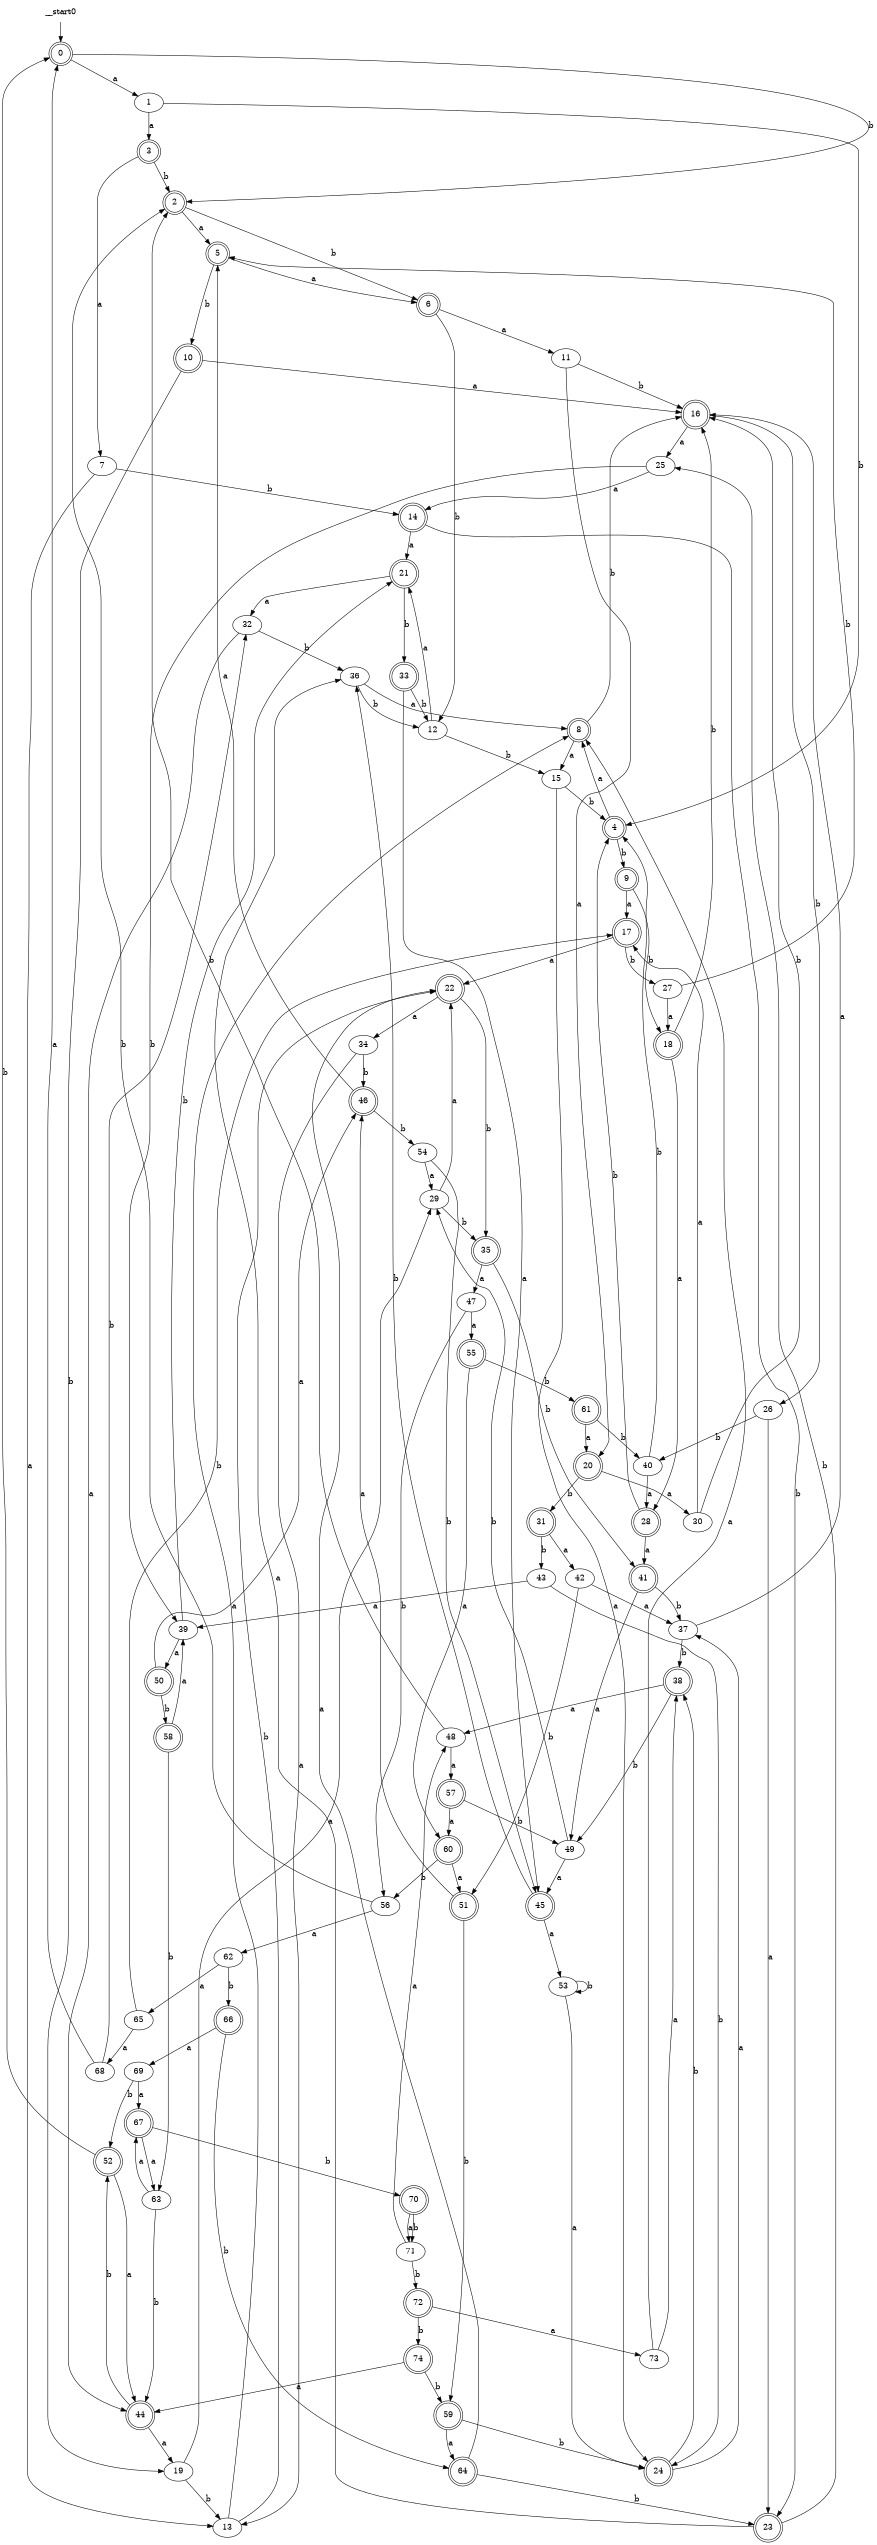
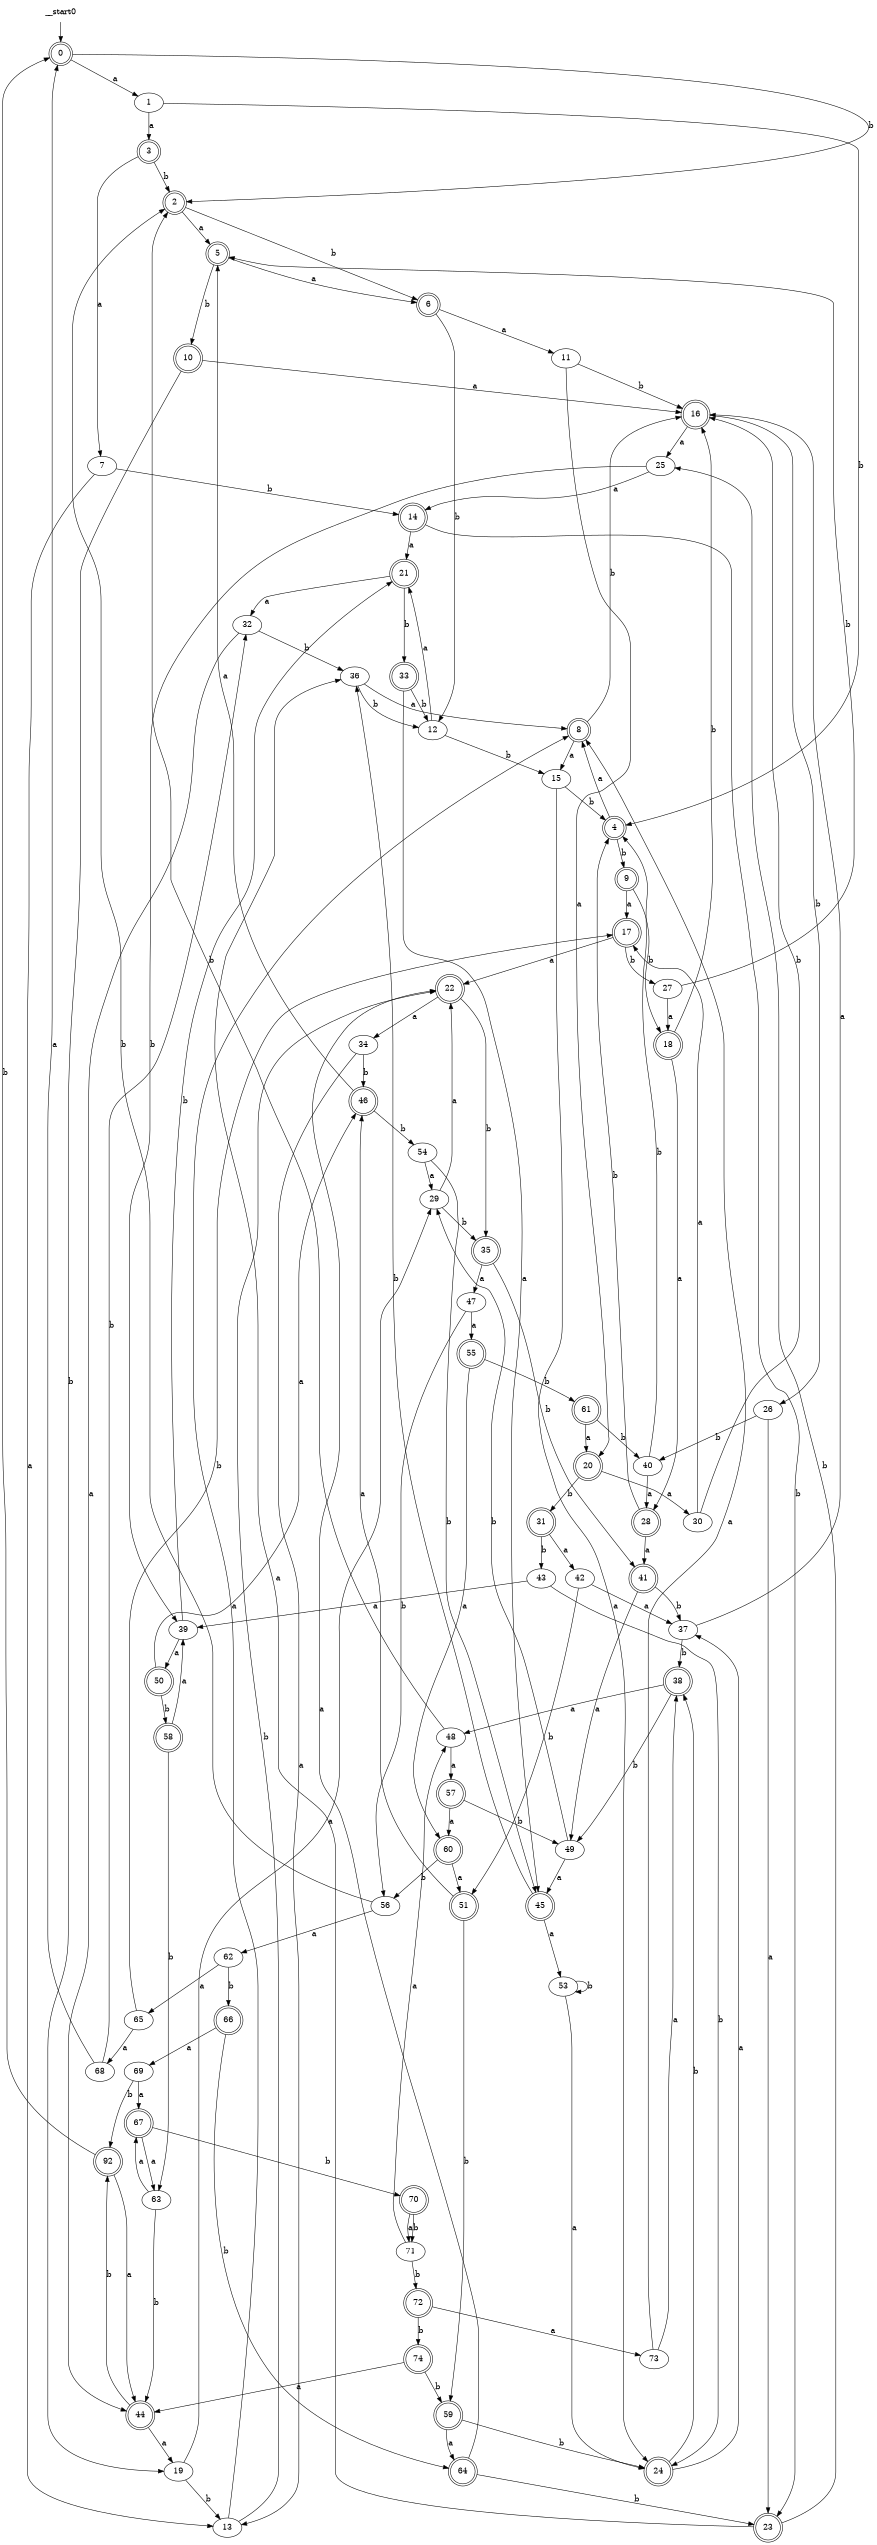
(108, 2162) -> (108, 2162)
